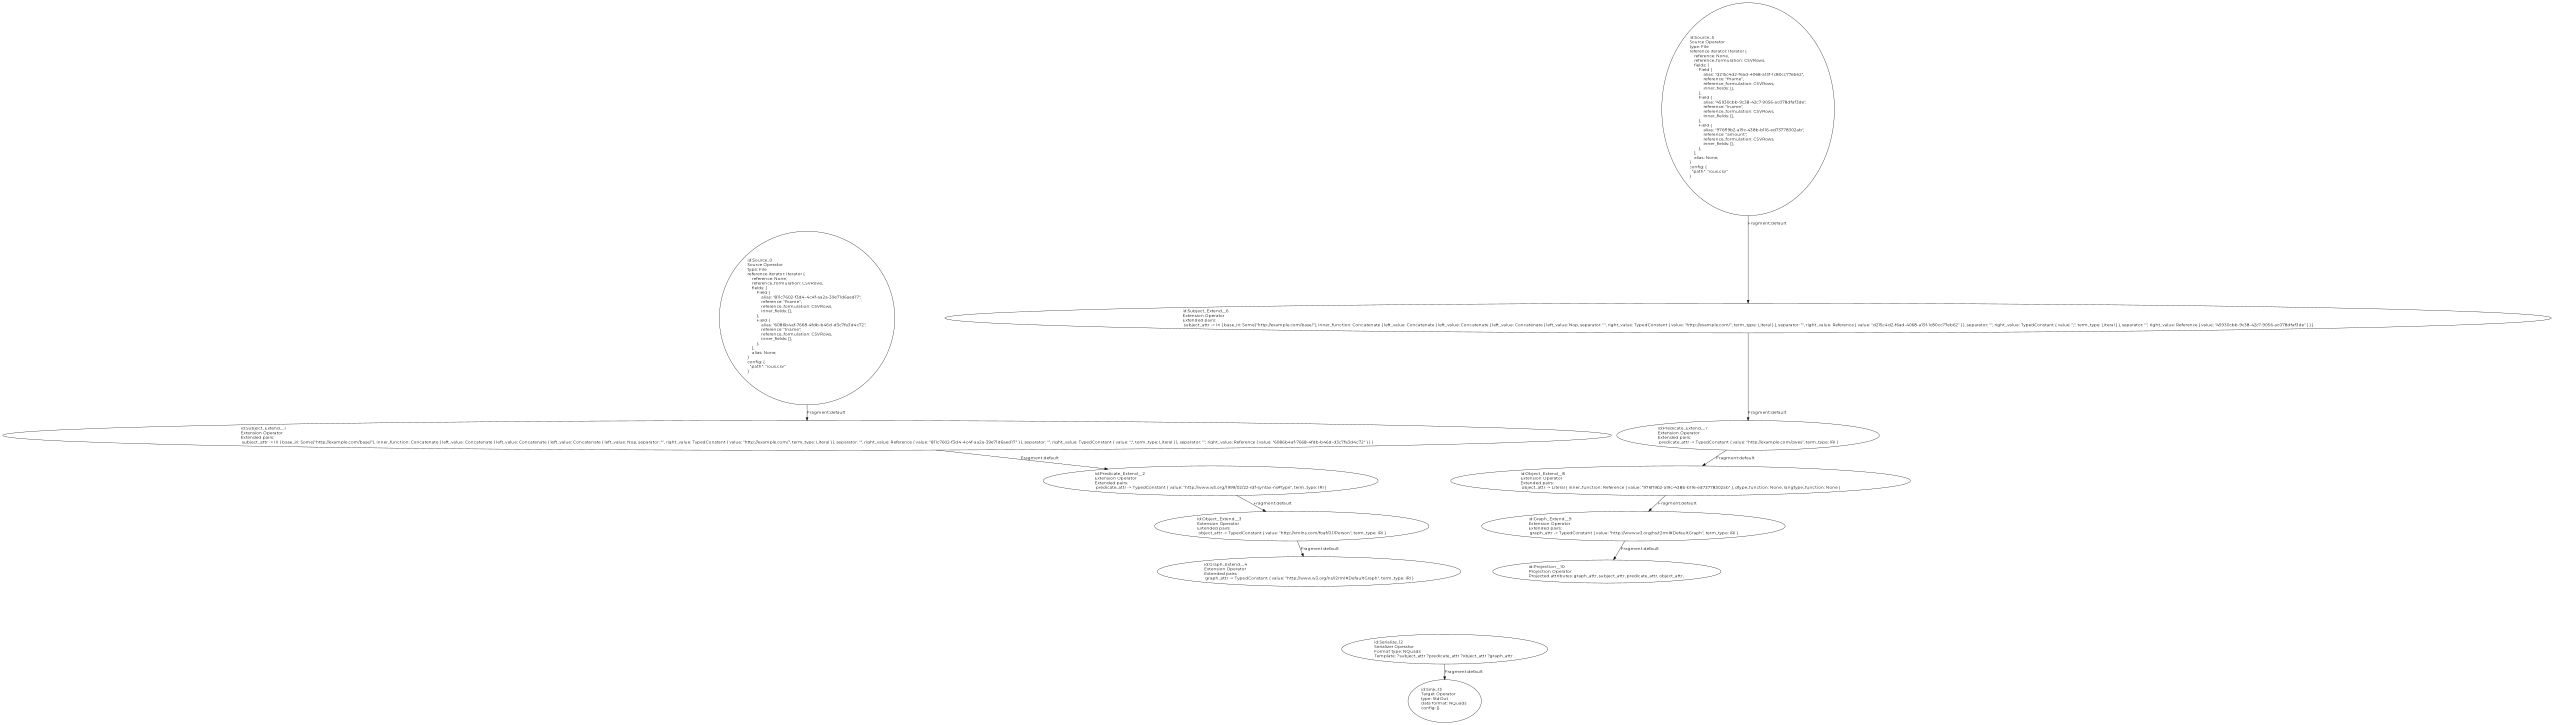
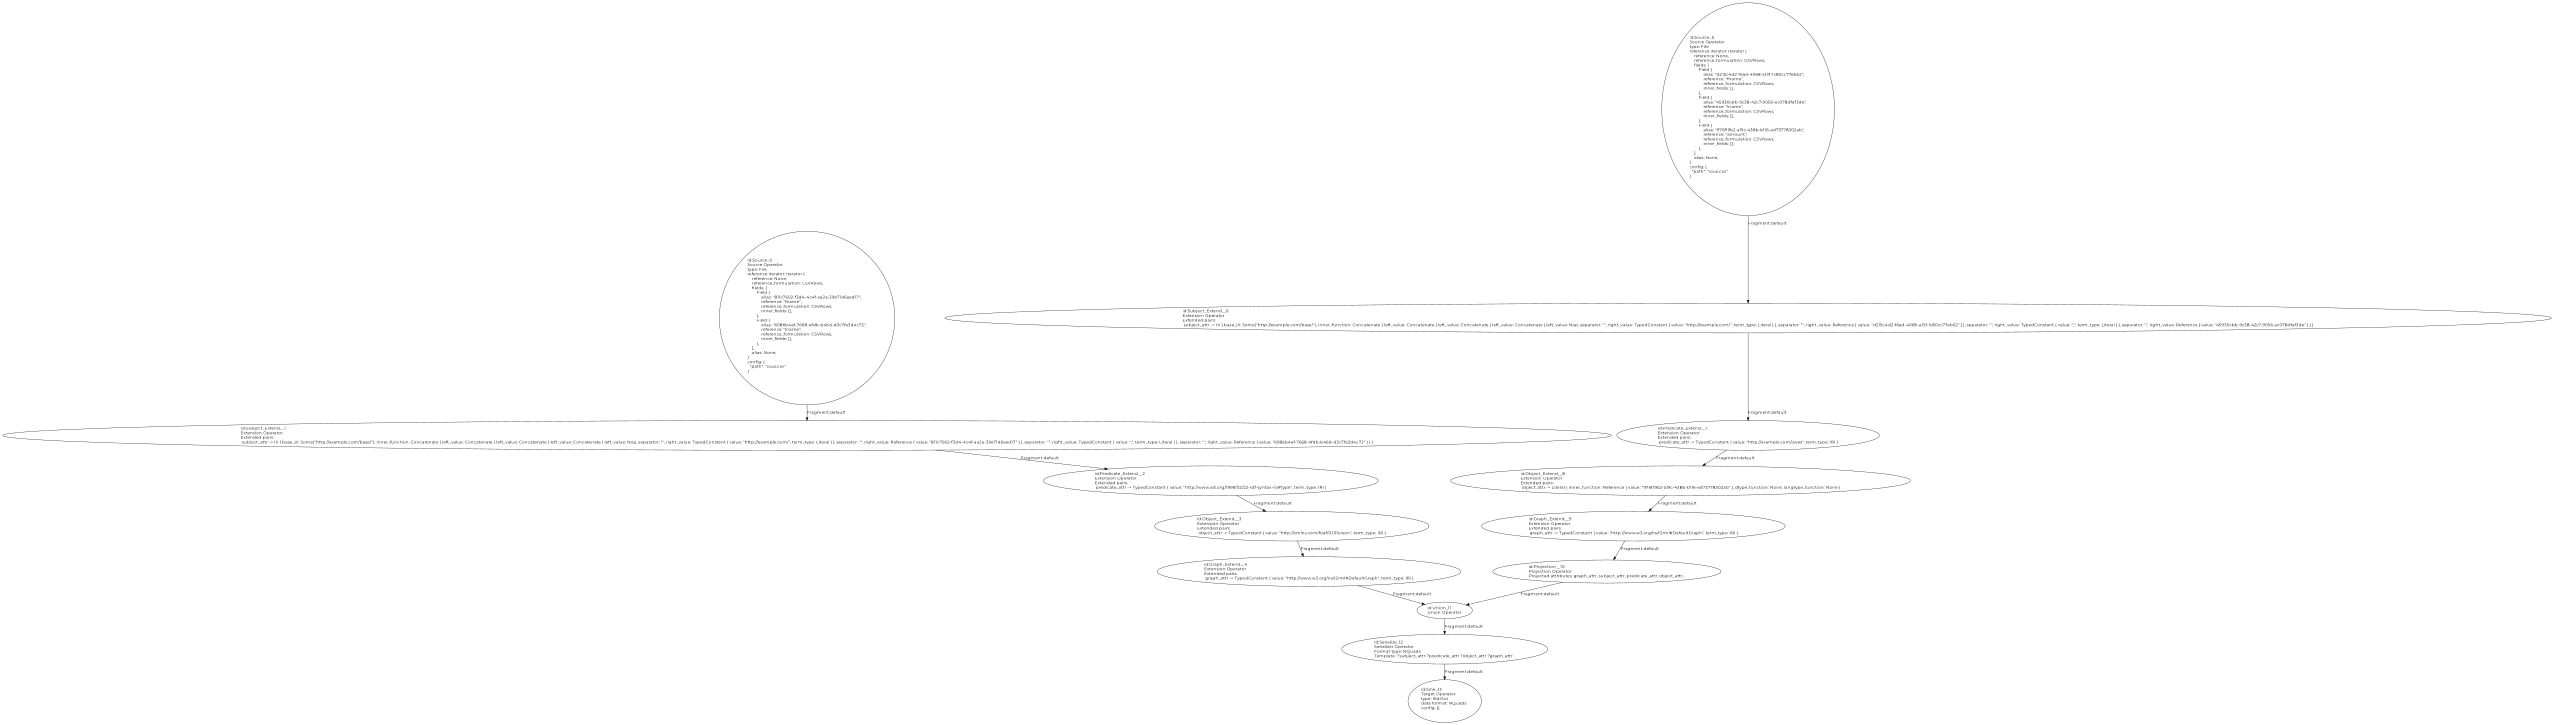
none -> (1445, 610)
